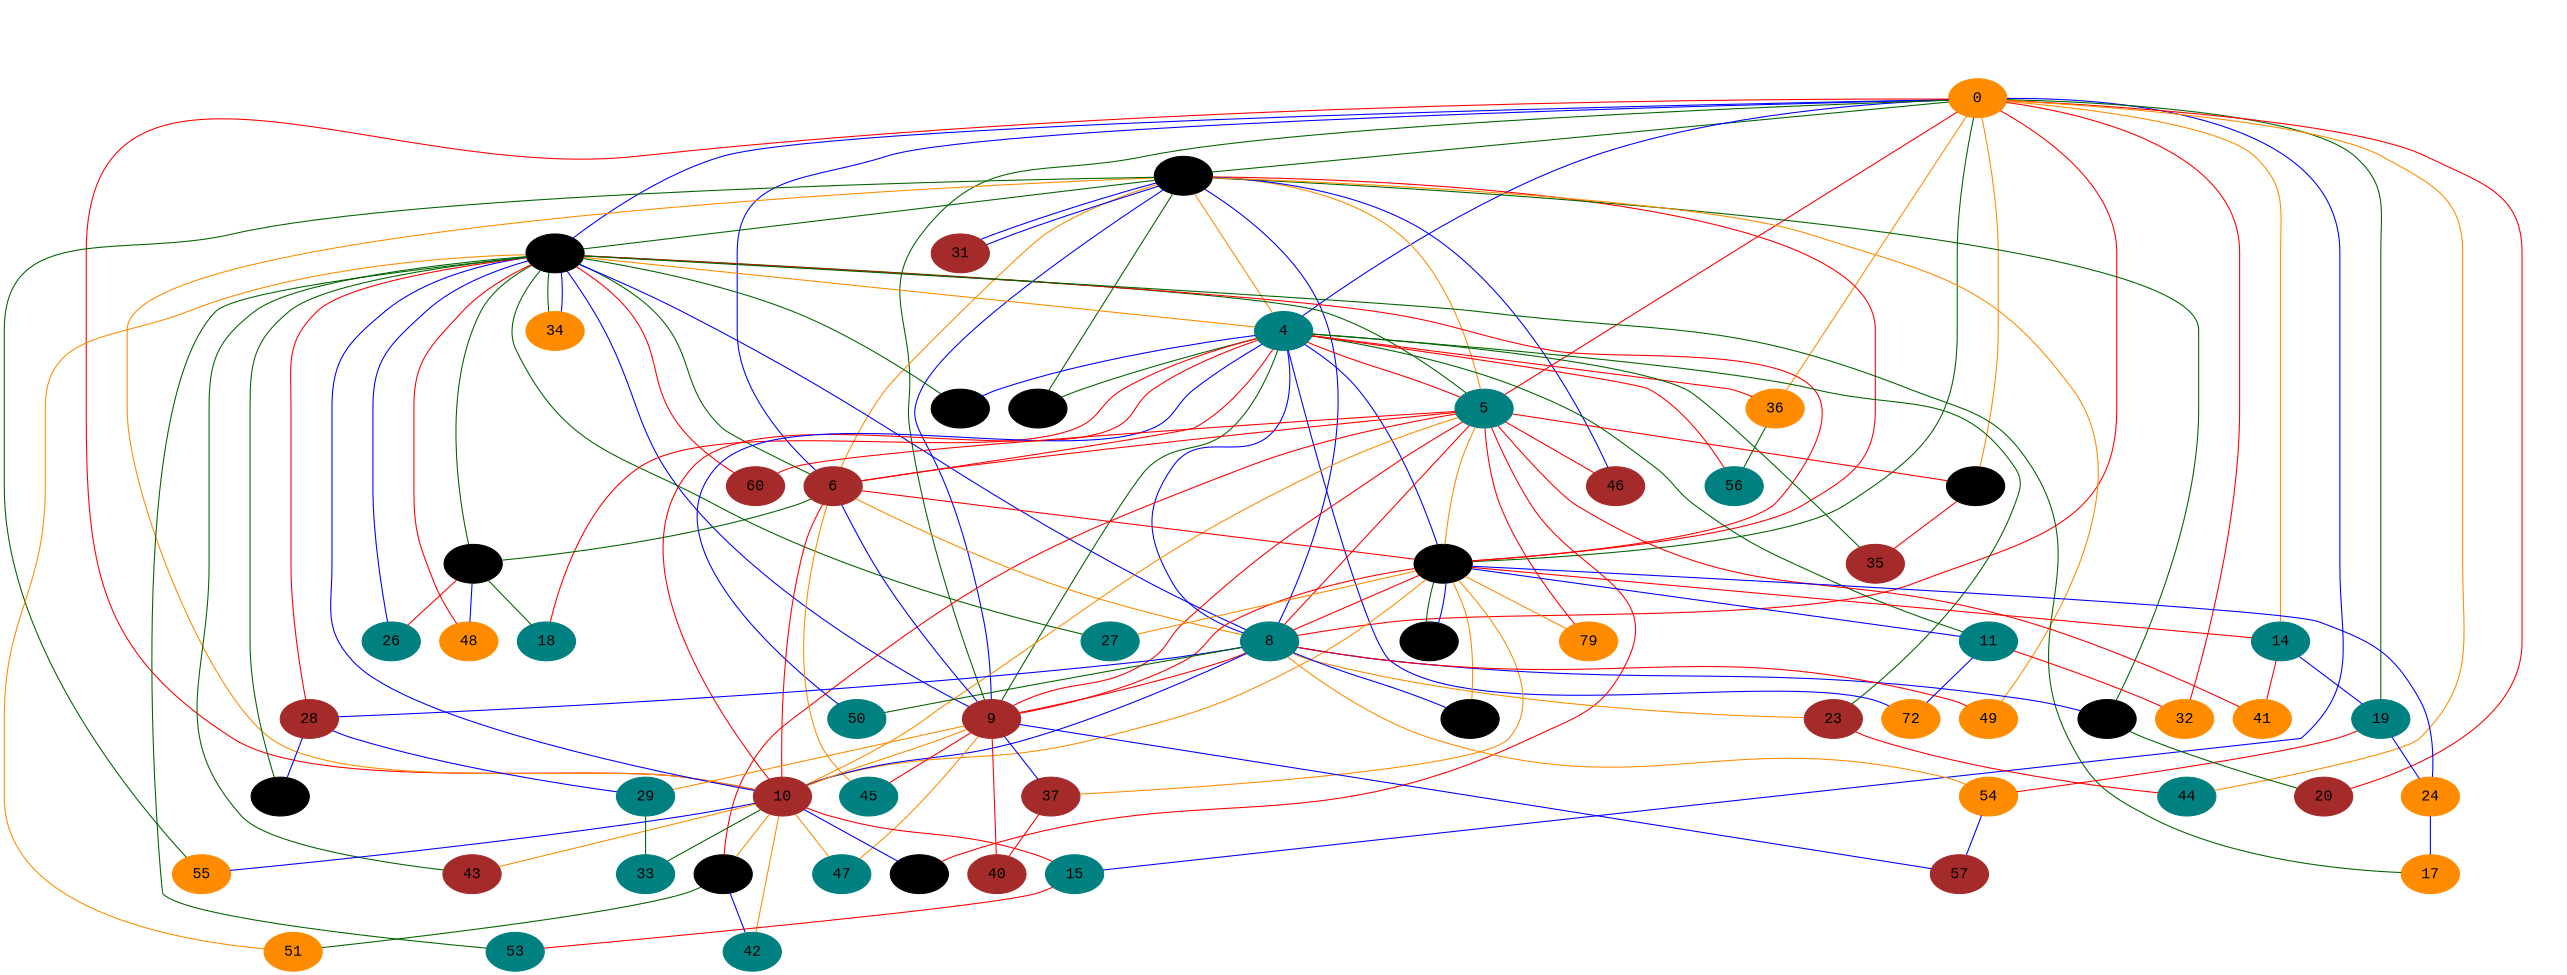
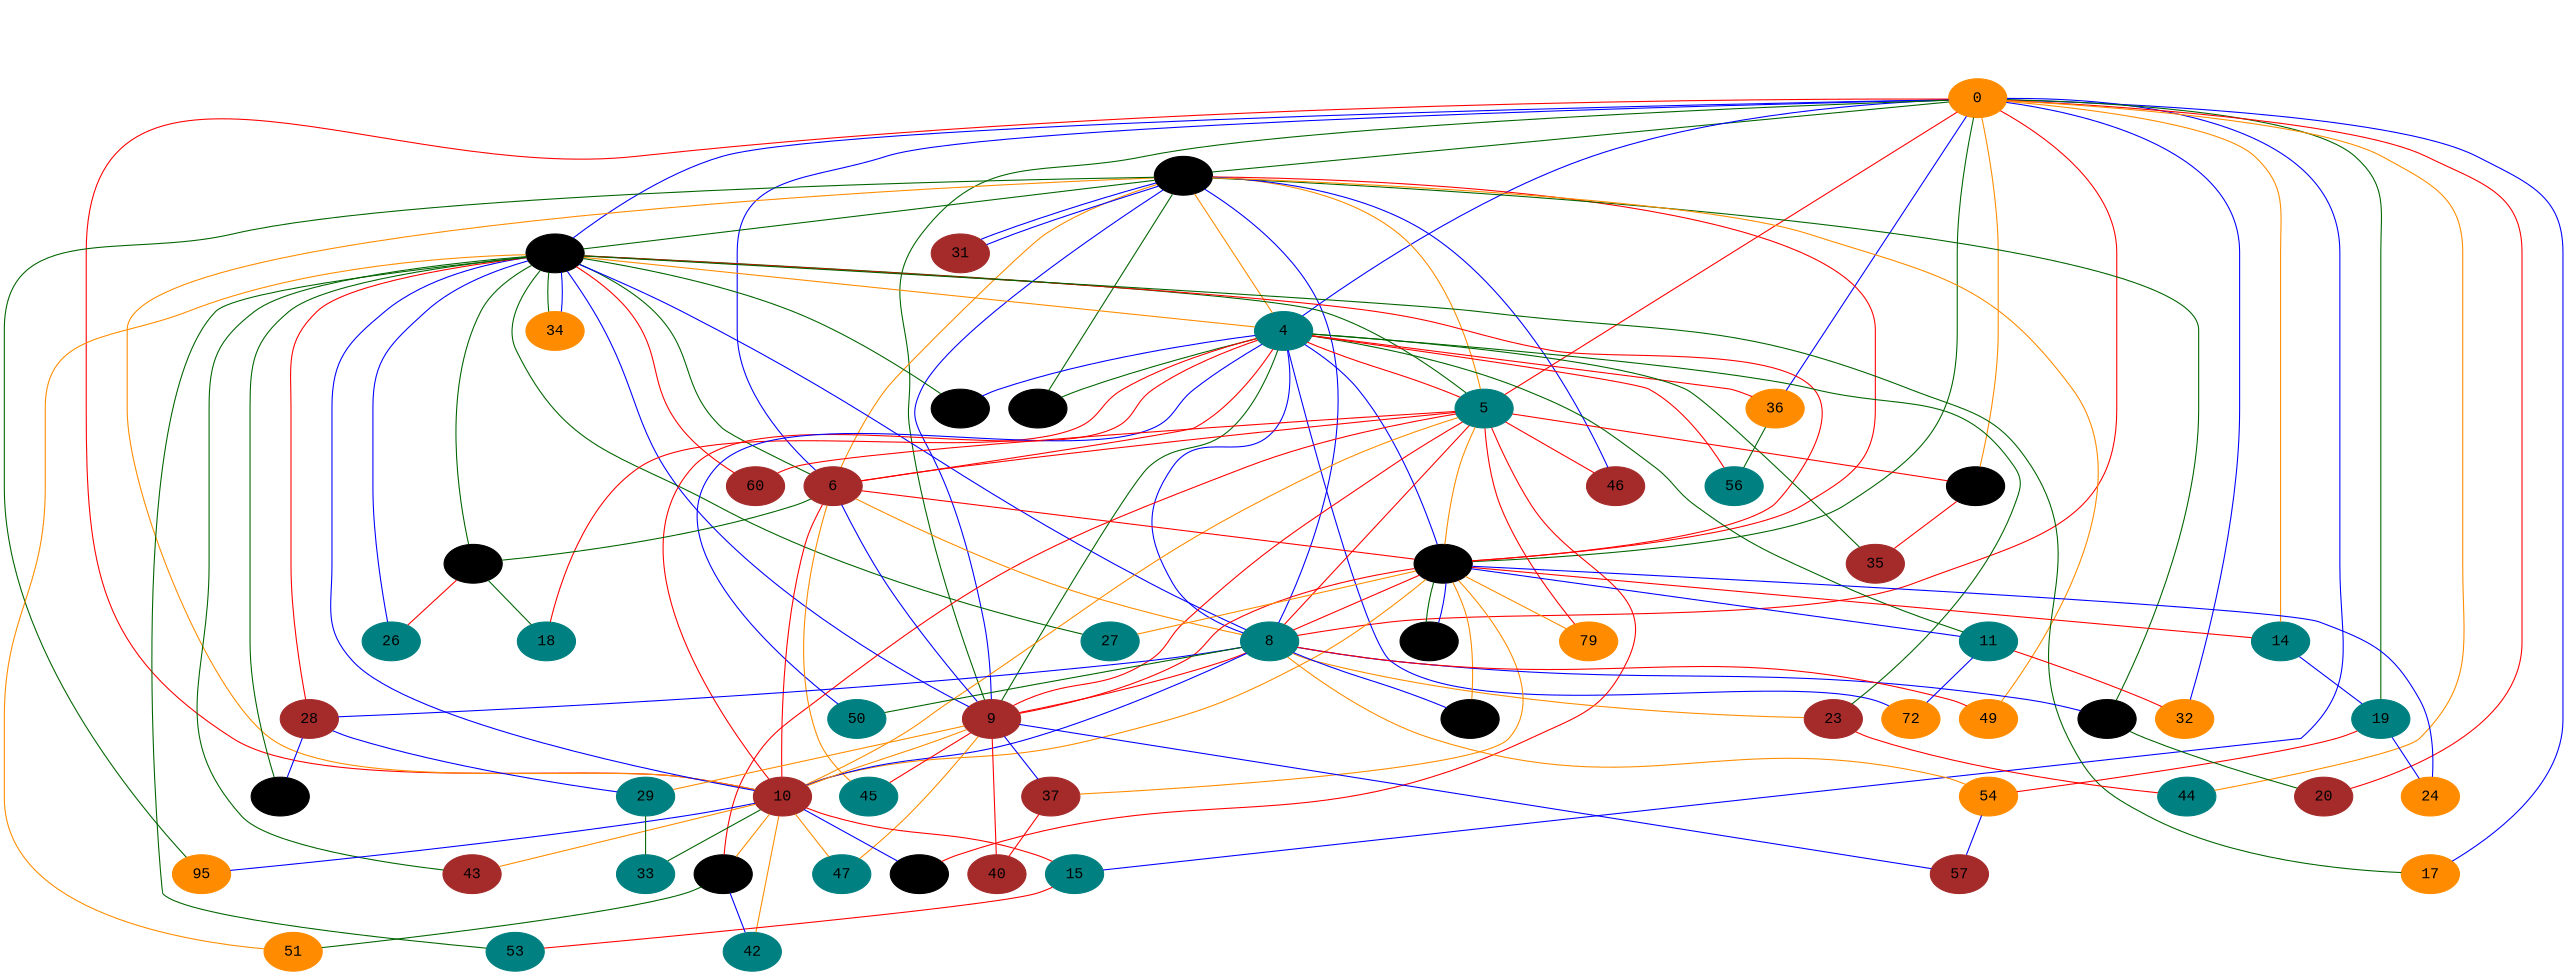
(1881, 247) -> (1881, 247)
(2240, 329) -> (2240, 329)
(469, 641) -> none
(2262, 719) -> none
(2430, 835) -> (2563, 273)
(202, 874) -> (202, 874)
